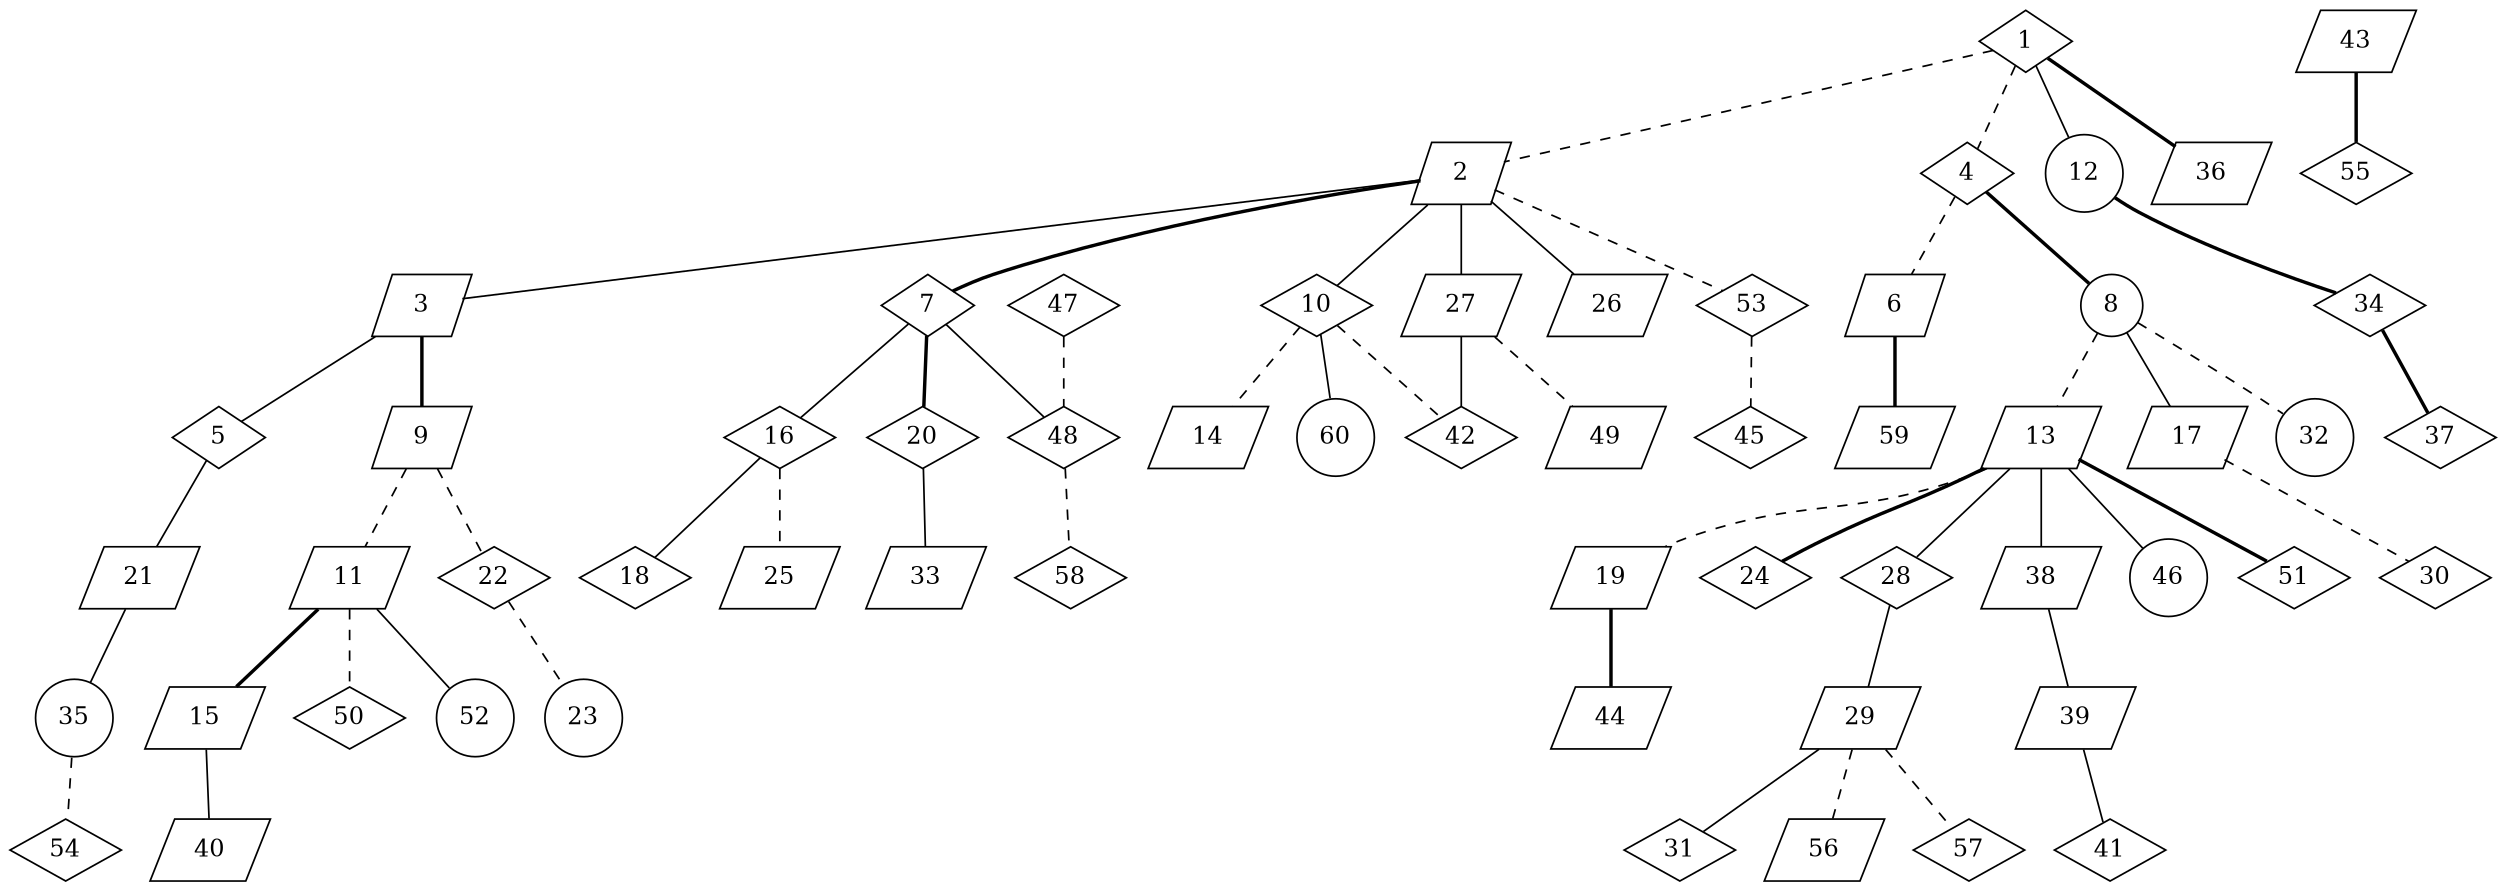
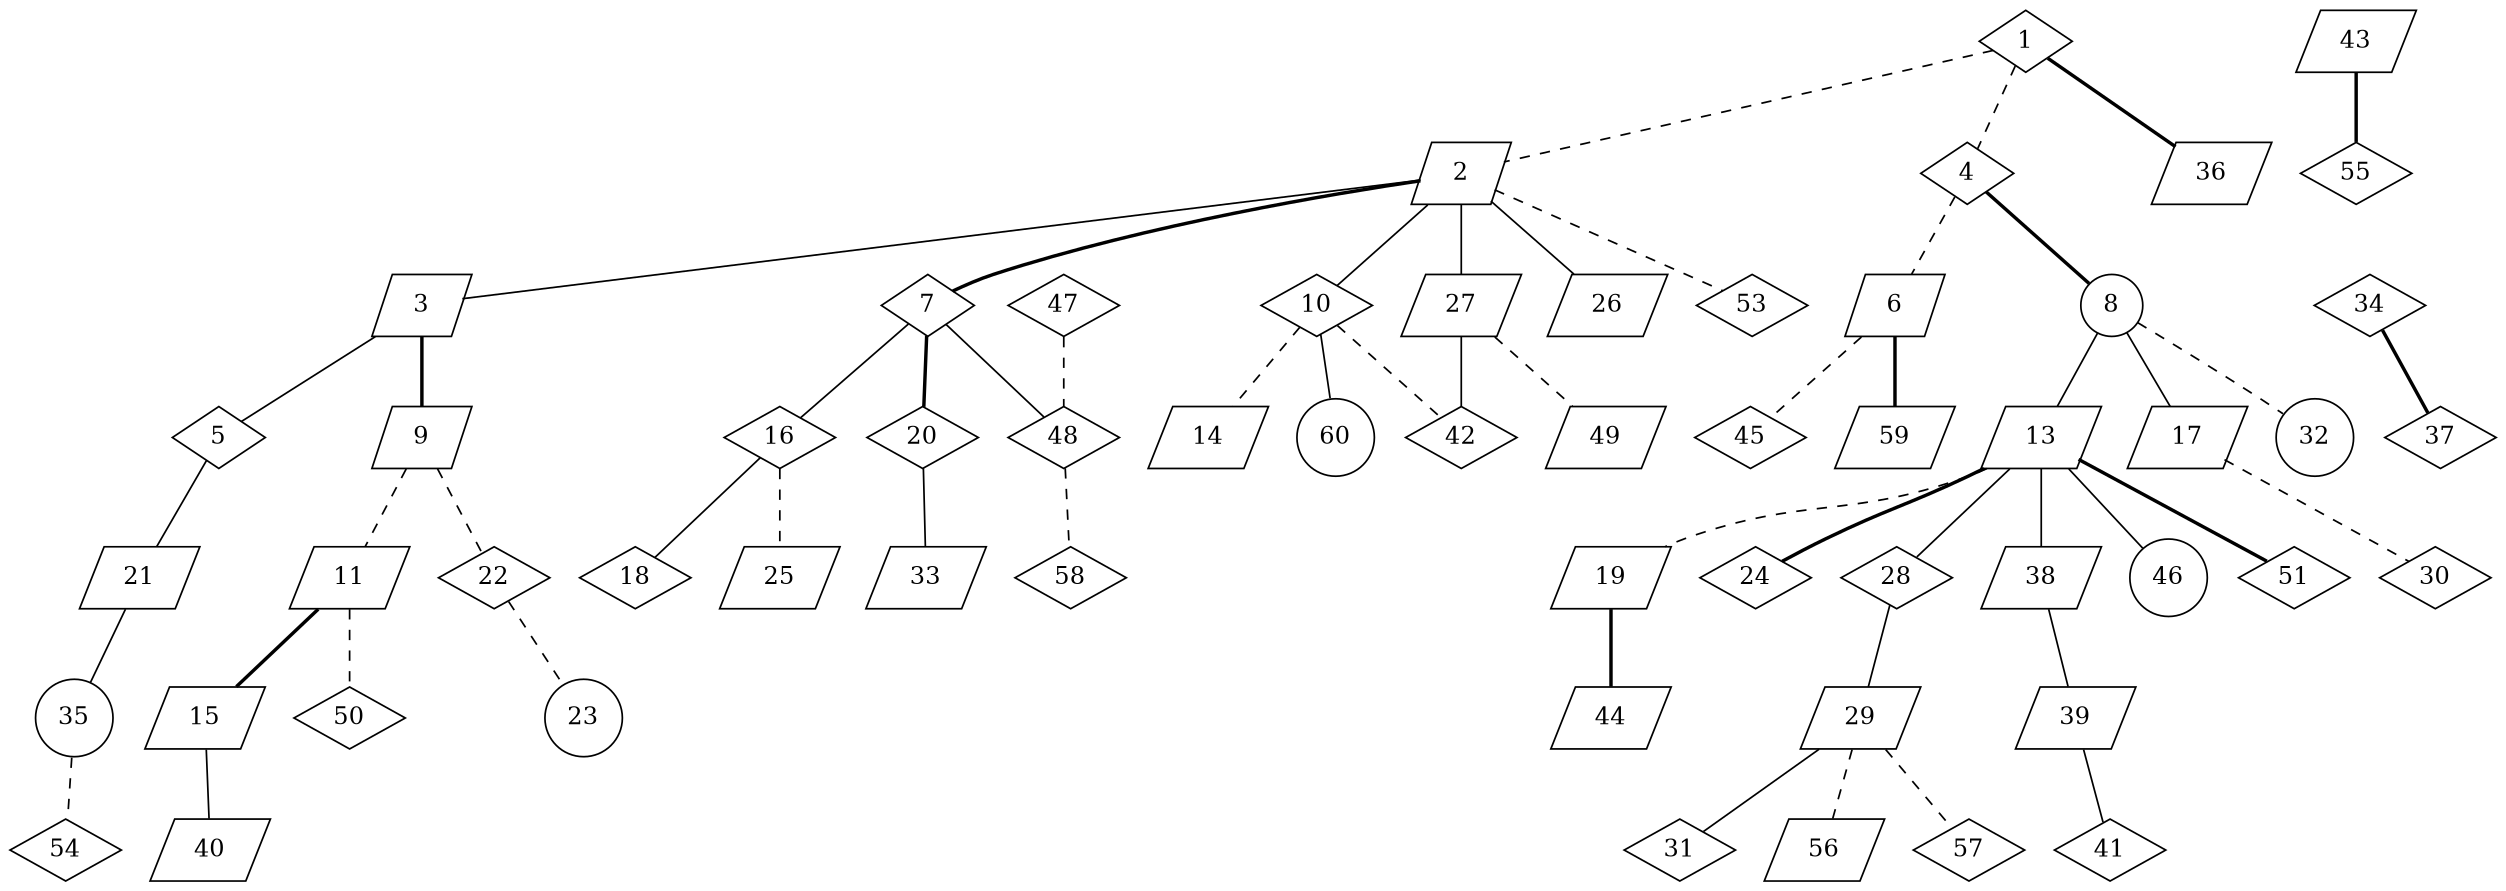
(2084, 173) -> none
(2077, 370) -> (2077, 370)
(1751, 372) -> (1816, 377)
(475, 718) -> none
